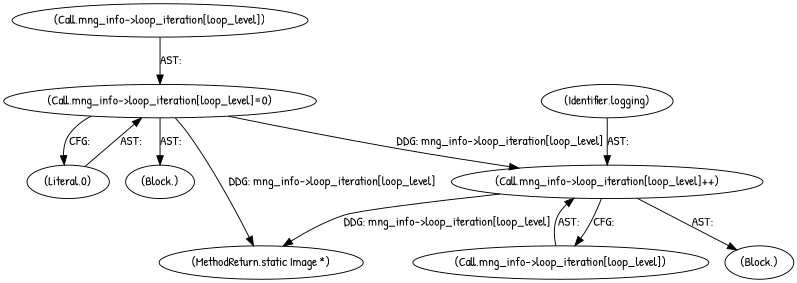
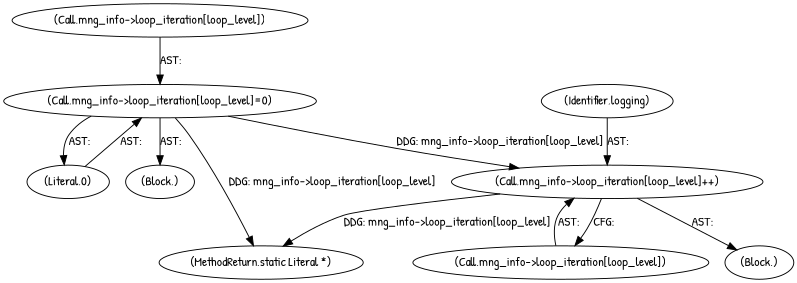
(81, 141) -> (81, 141)
(261, 263) -> (261, 263)
